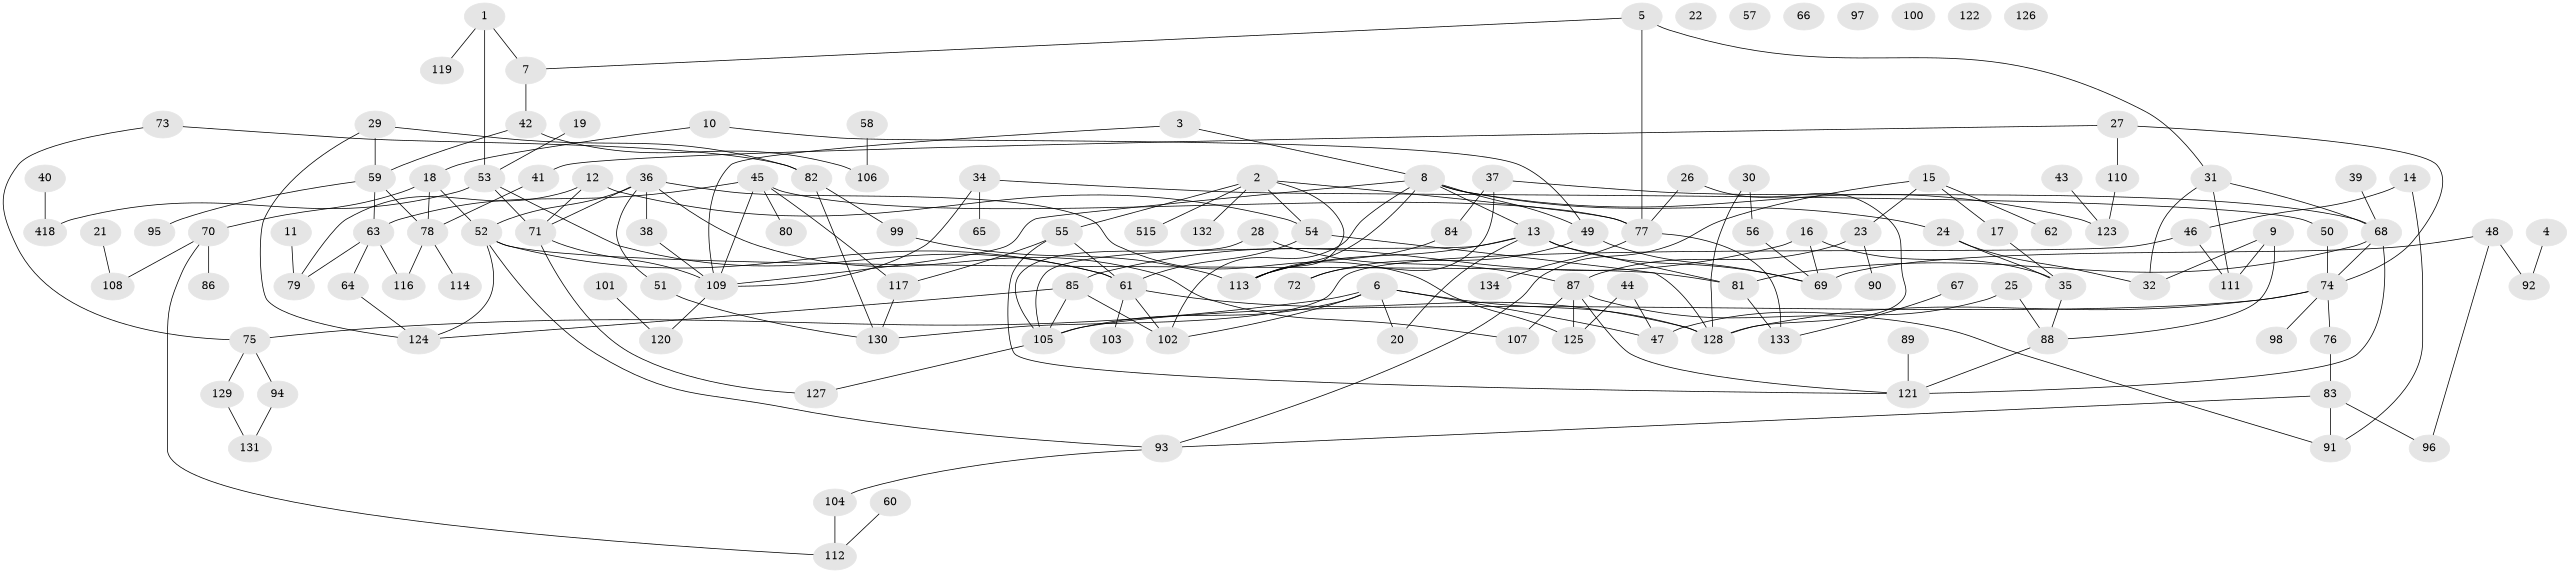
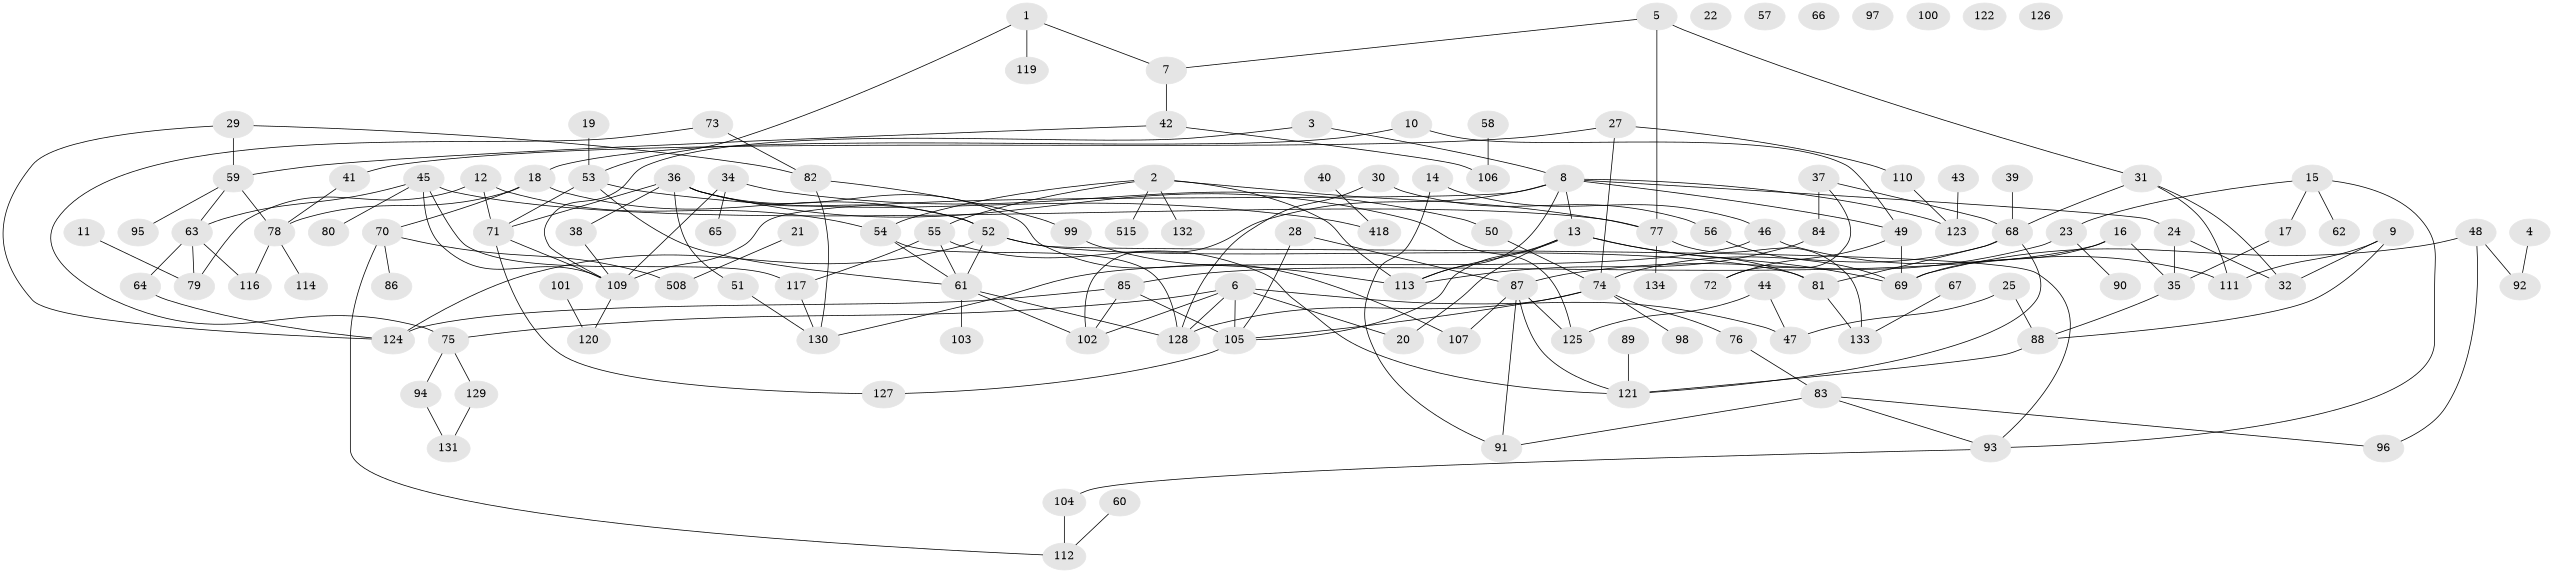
(1688, 178) -> none
(113, 286) -> (677, 286)
